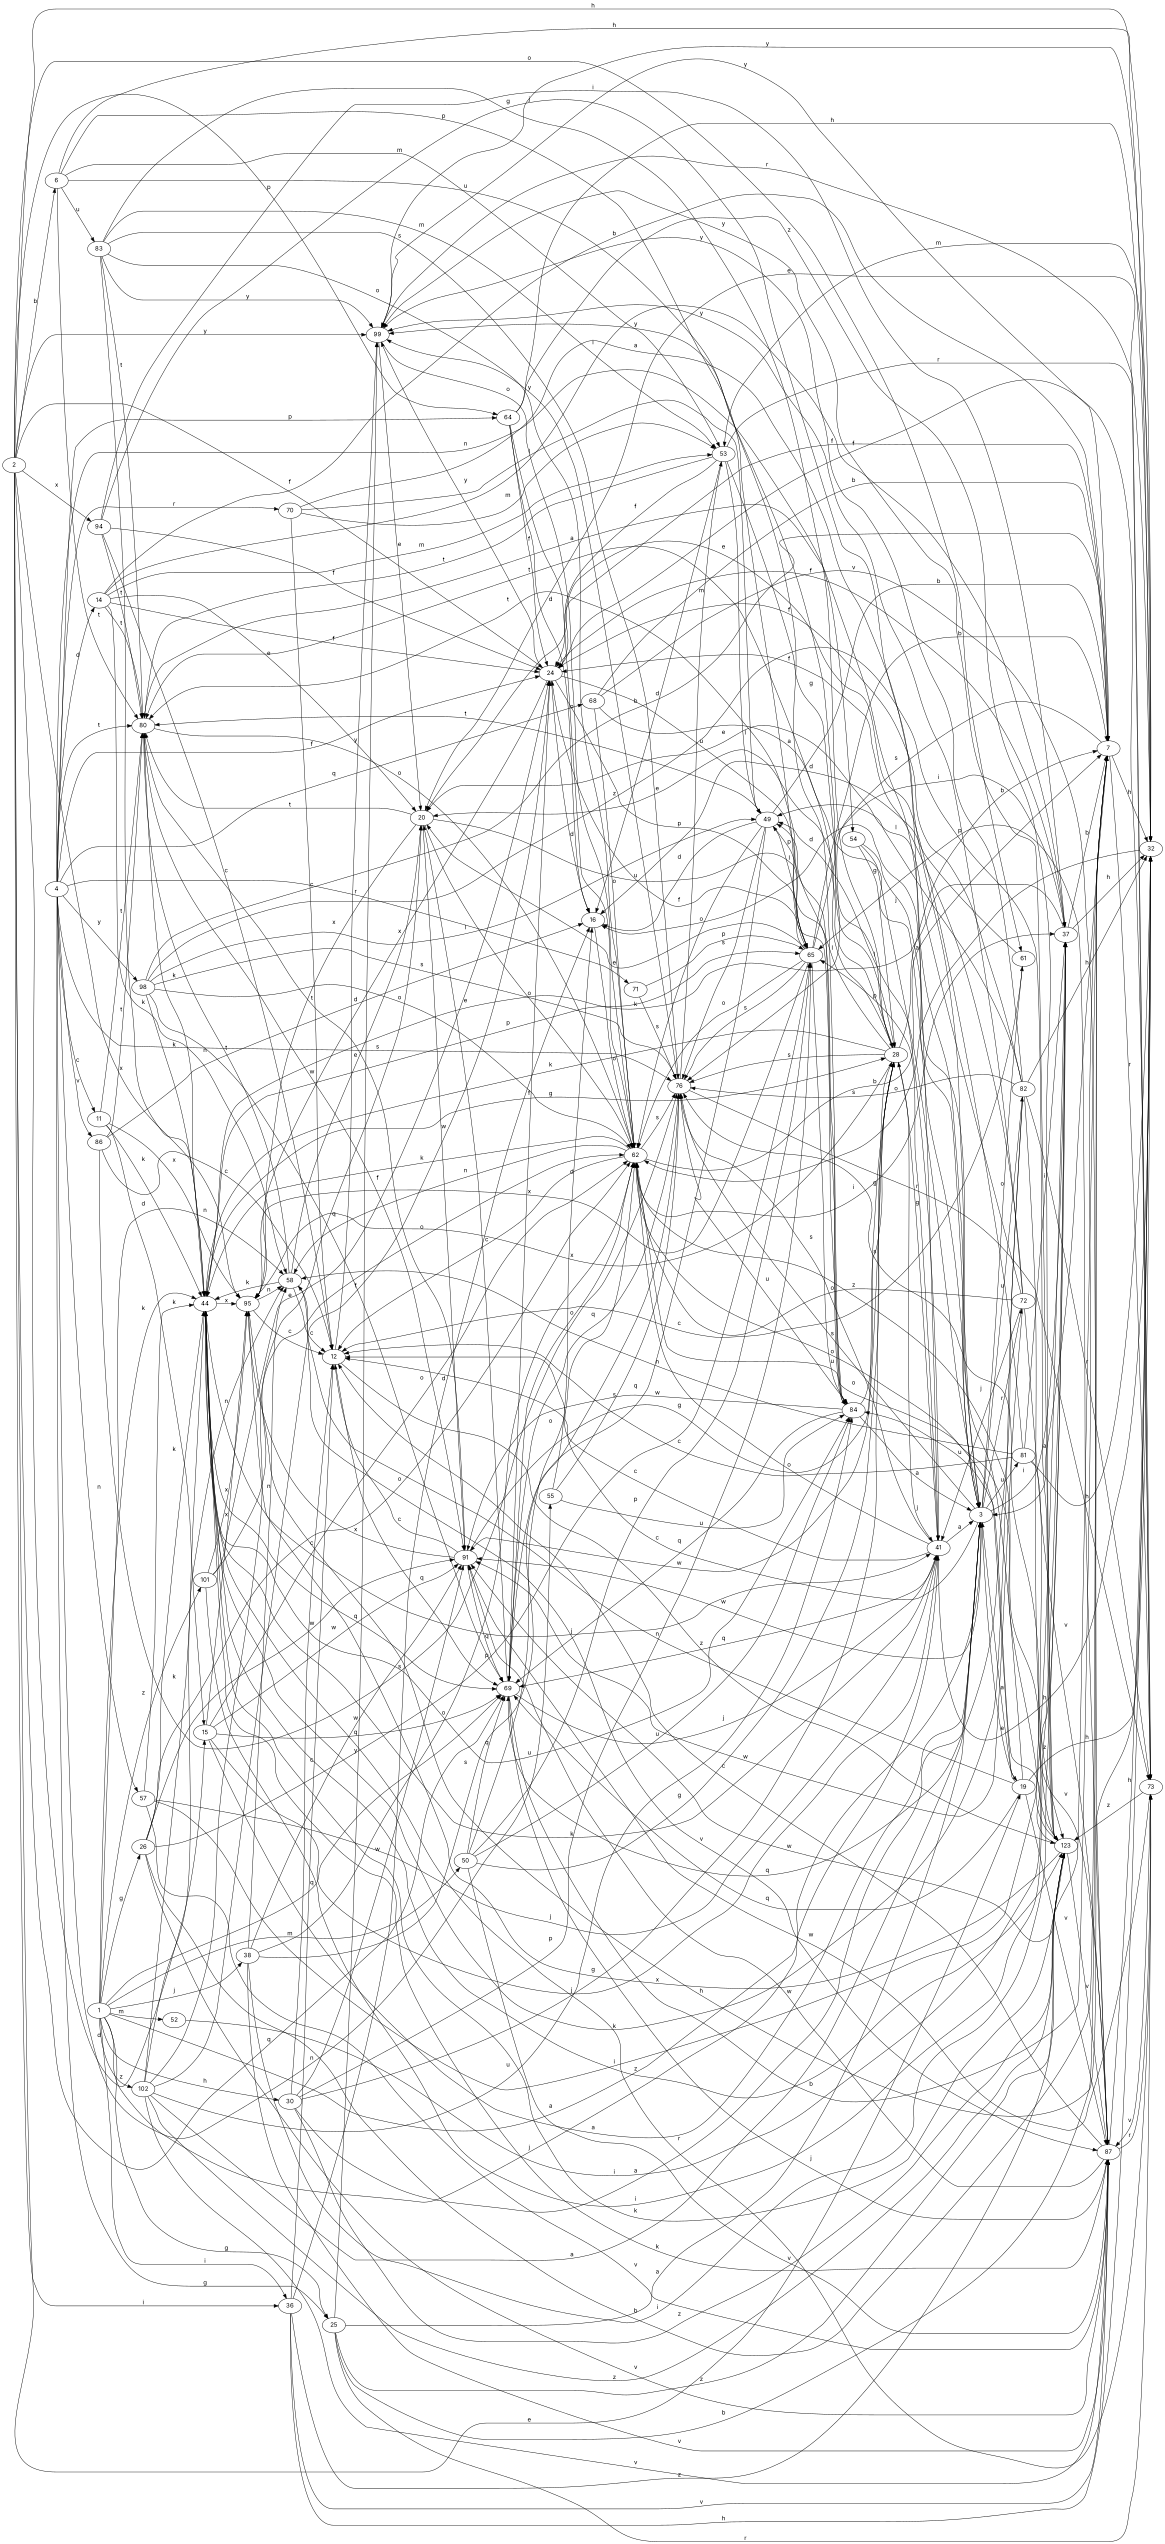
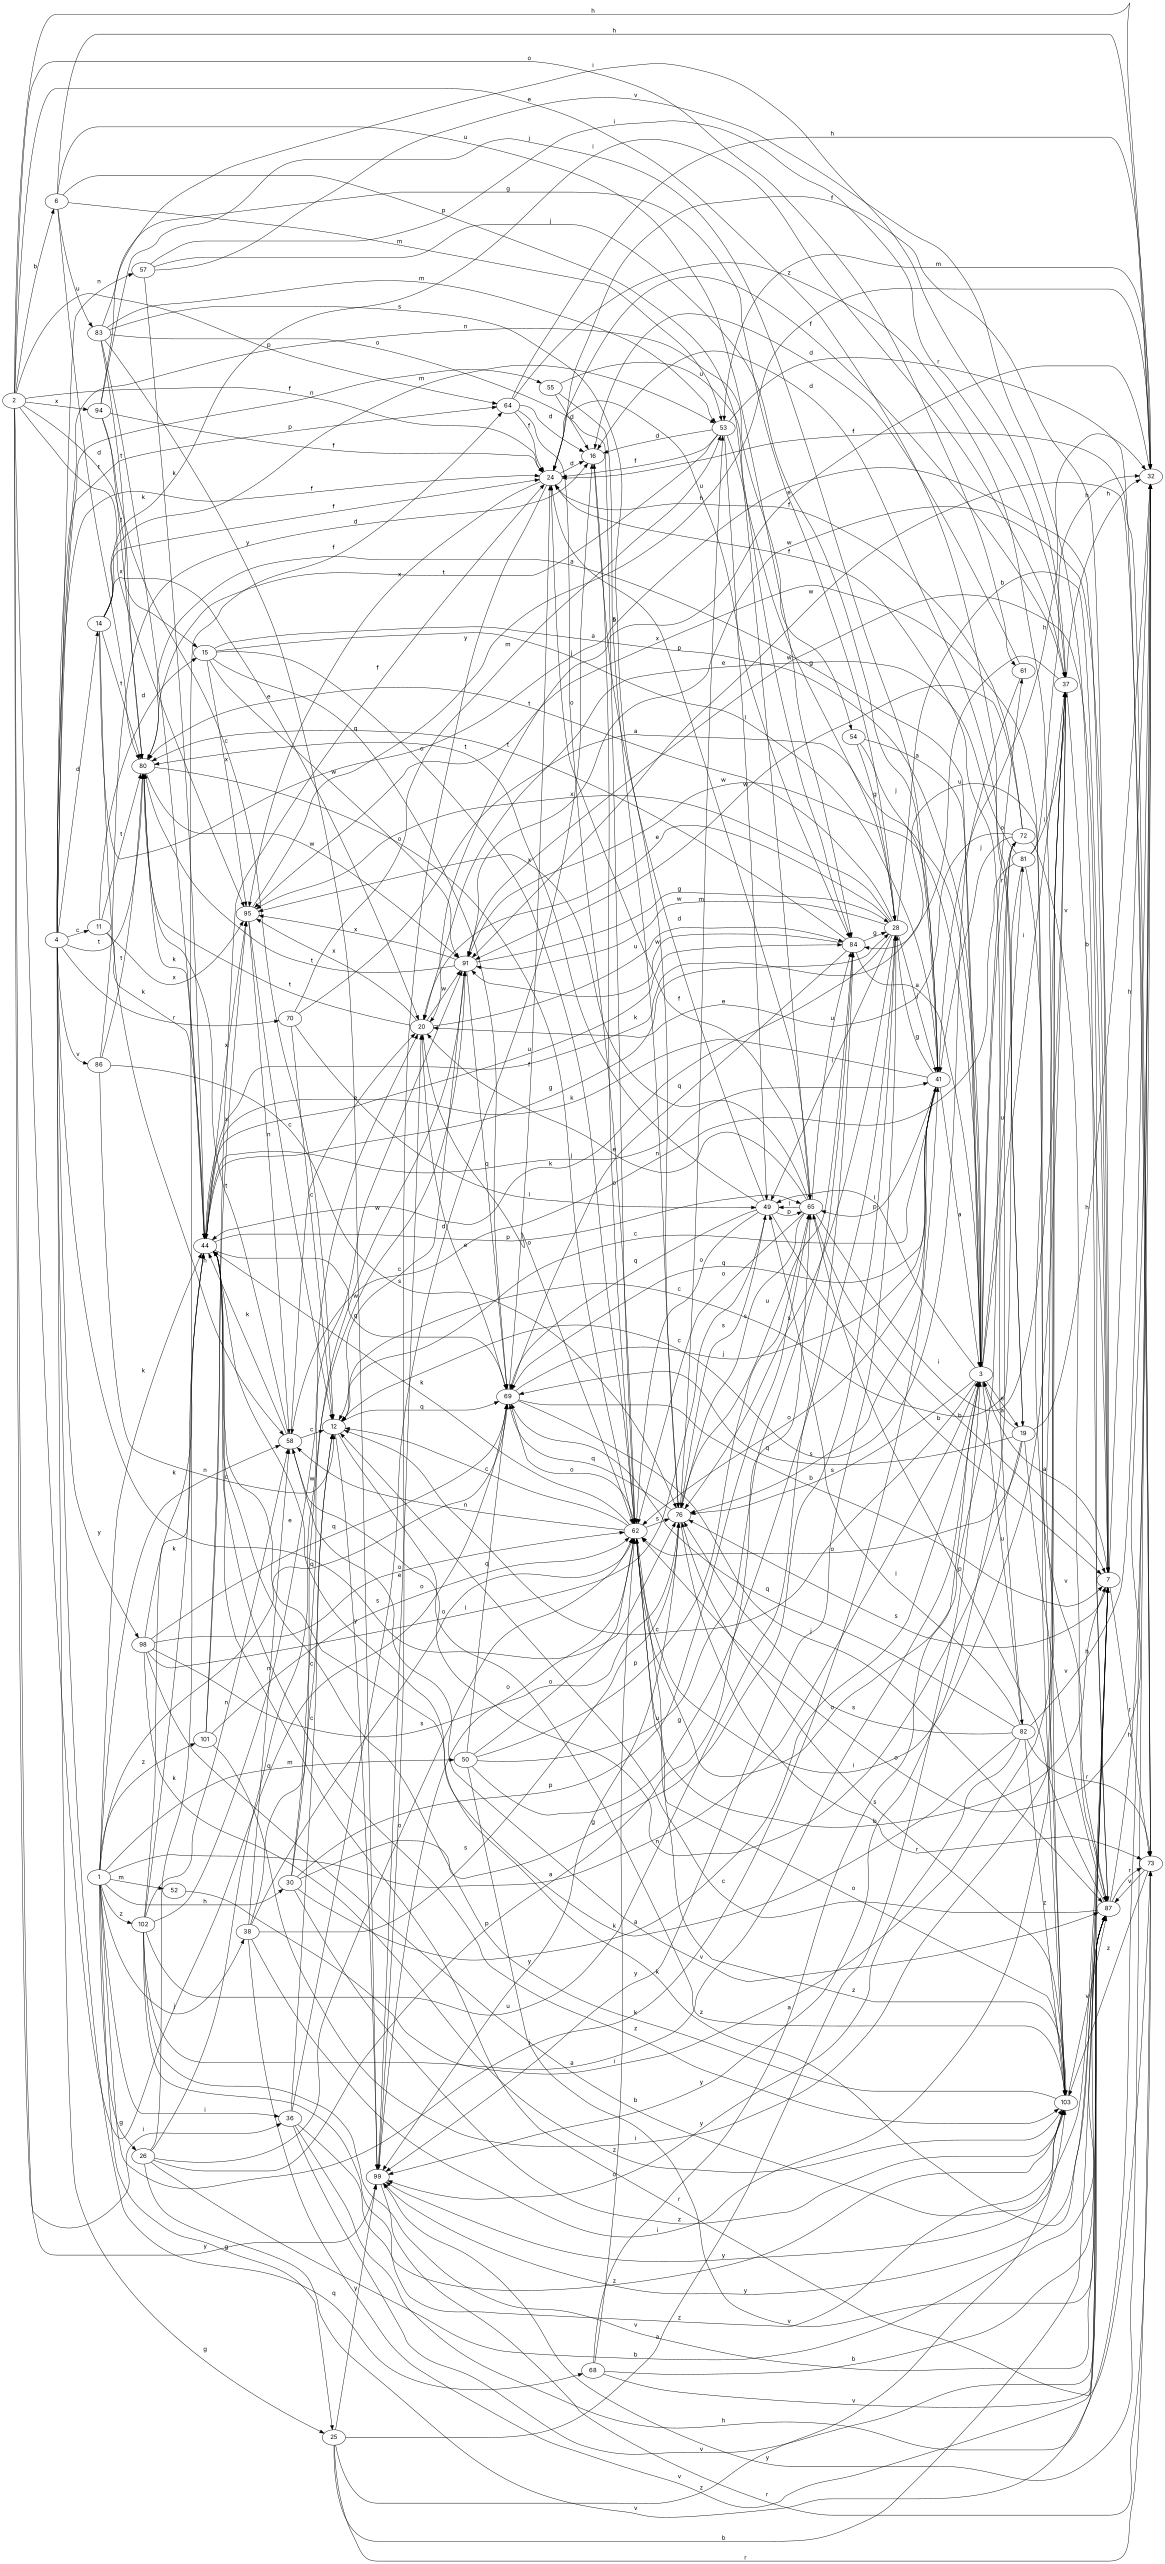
(636, 990) -> none
(303, 1371) -> (191, 1094)
(1066, 1846) -> (1066, 2103)
